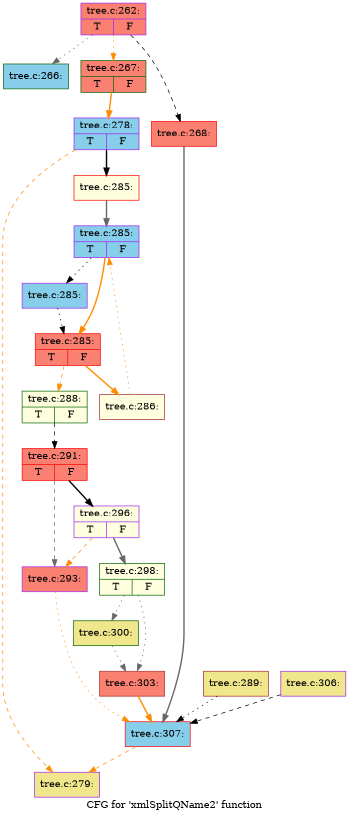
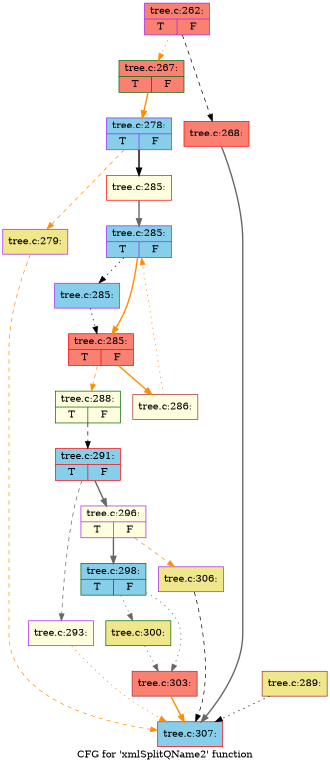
(36, 76) -> none
(55, 464) -> (88, 464)
(78, 491) -> (99, 490)
(81, 550) -> (152, 550)
(55, 579) -> (61, 633)
(132, 579) -> (113, 579)
(116, 758) -> (9, 535)
